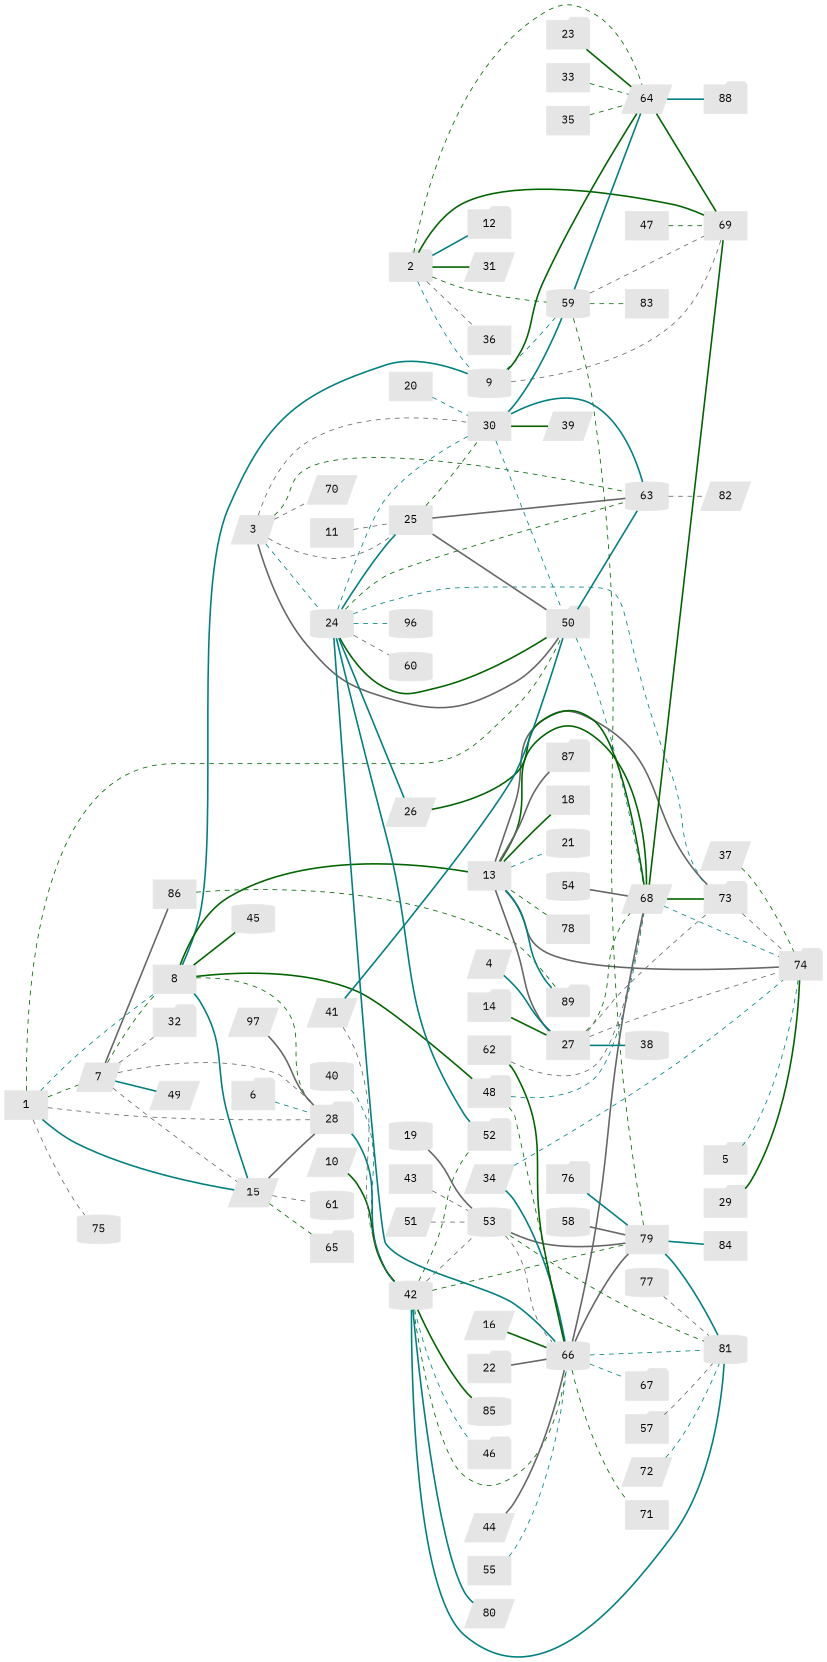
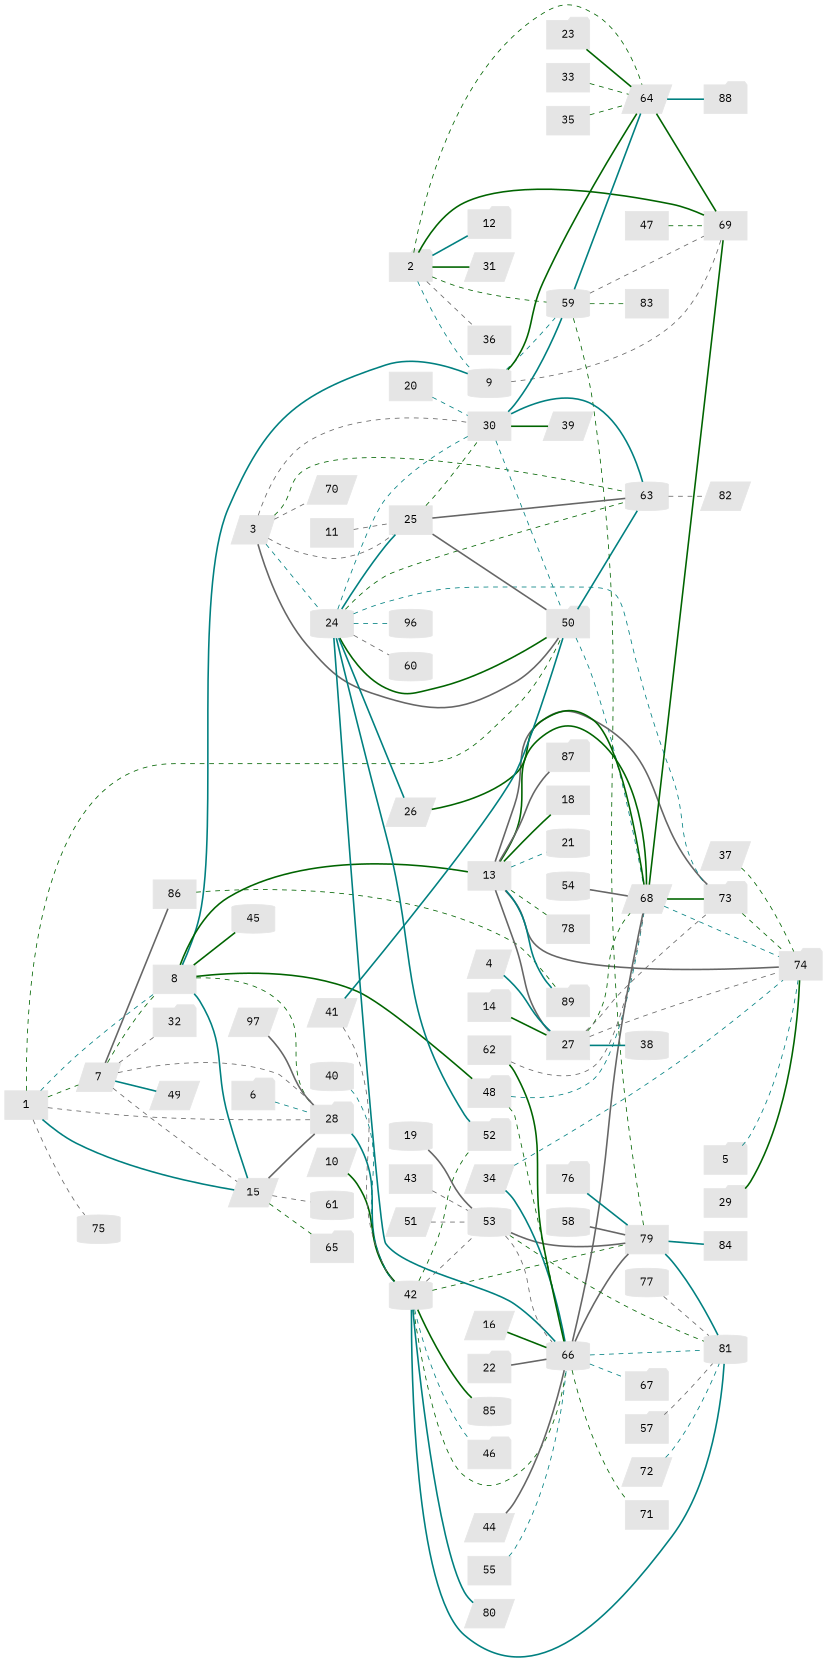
(763, 932) -> (763, 932)
